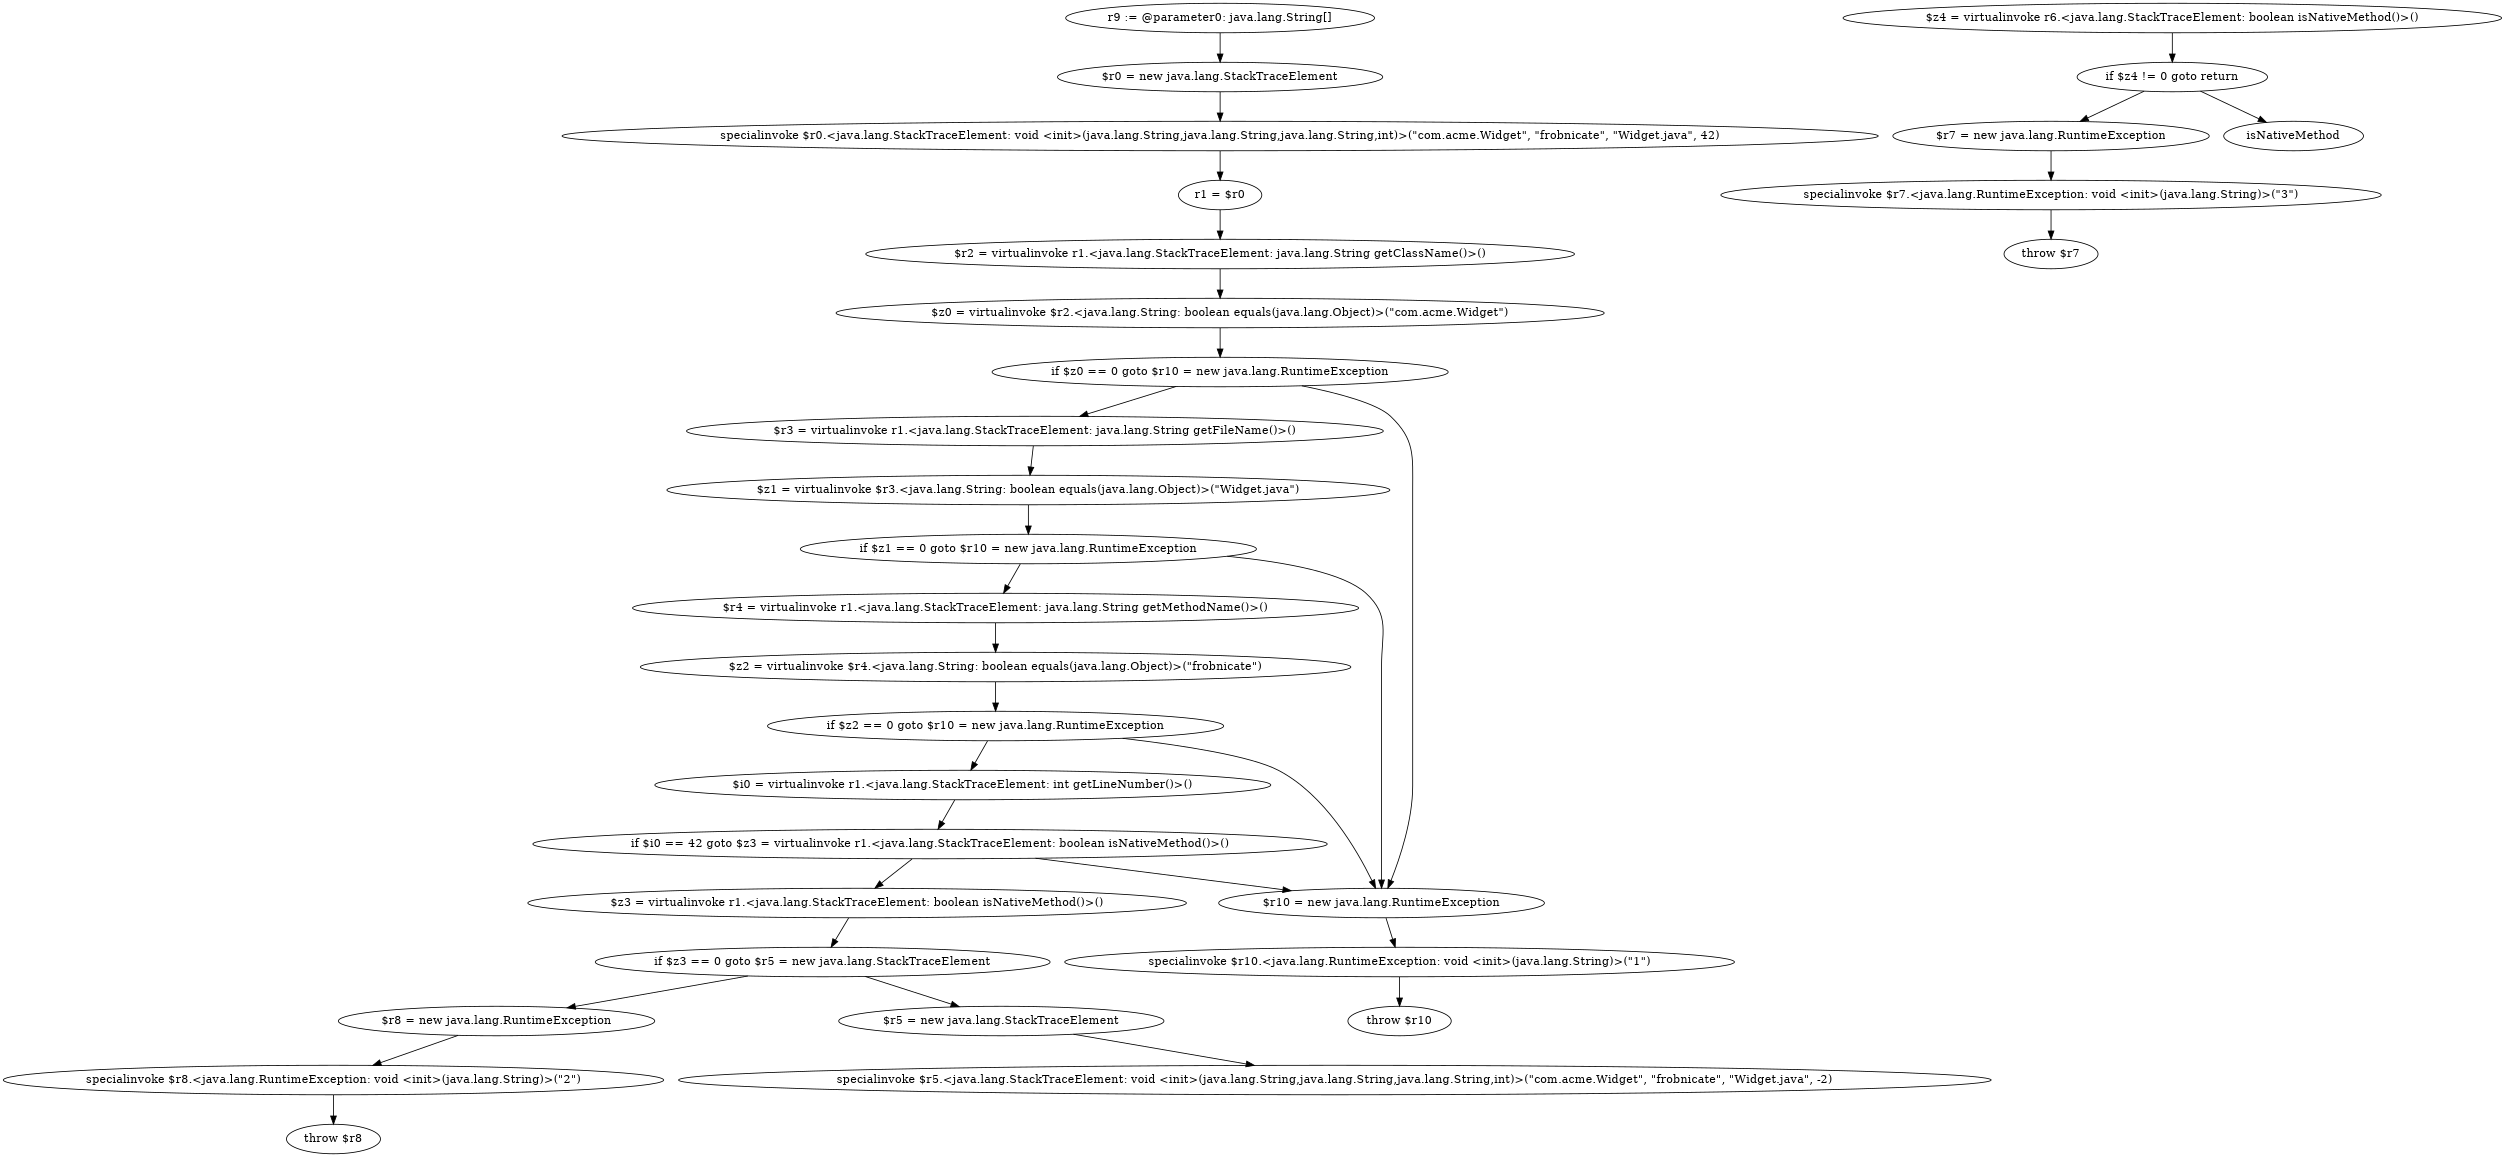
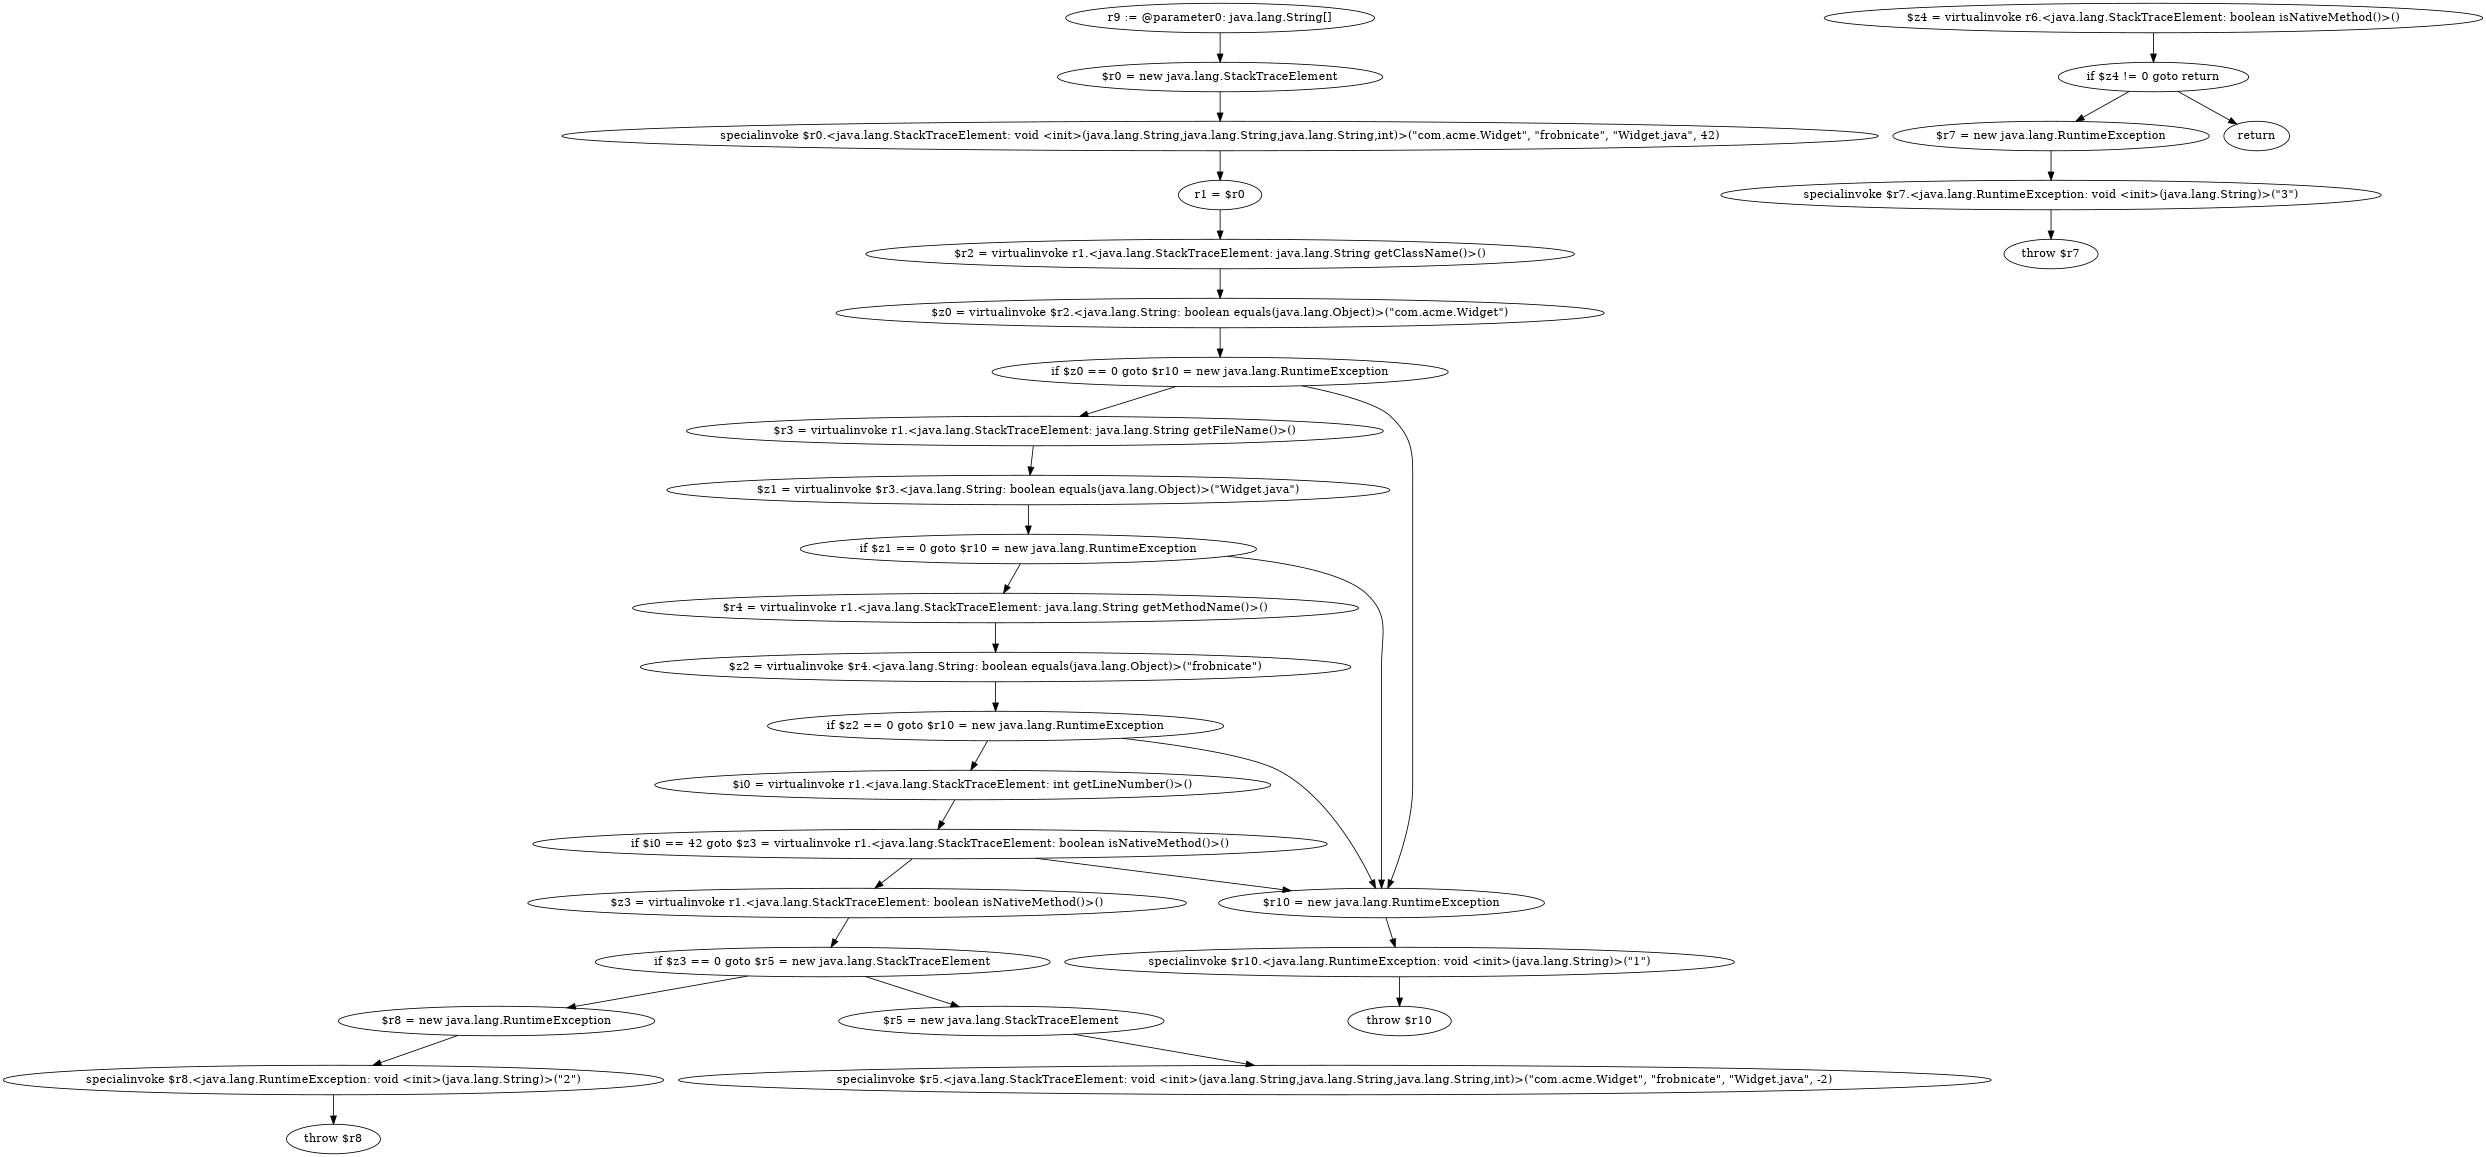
(2294, 136) -> (2257, 136)
